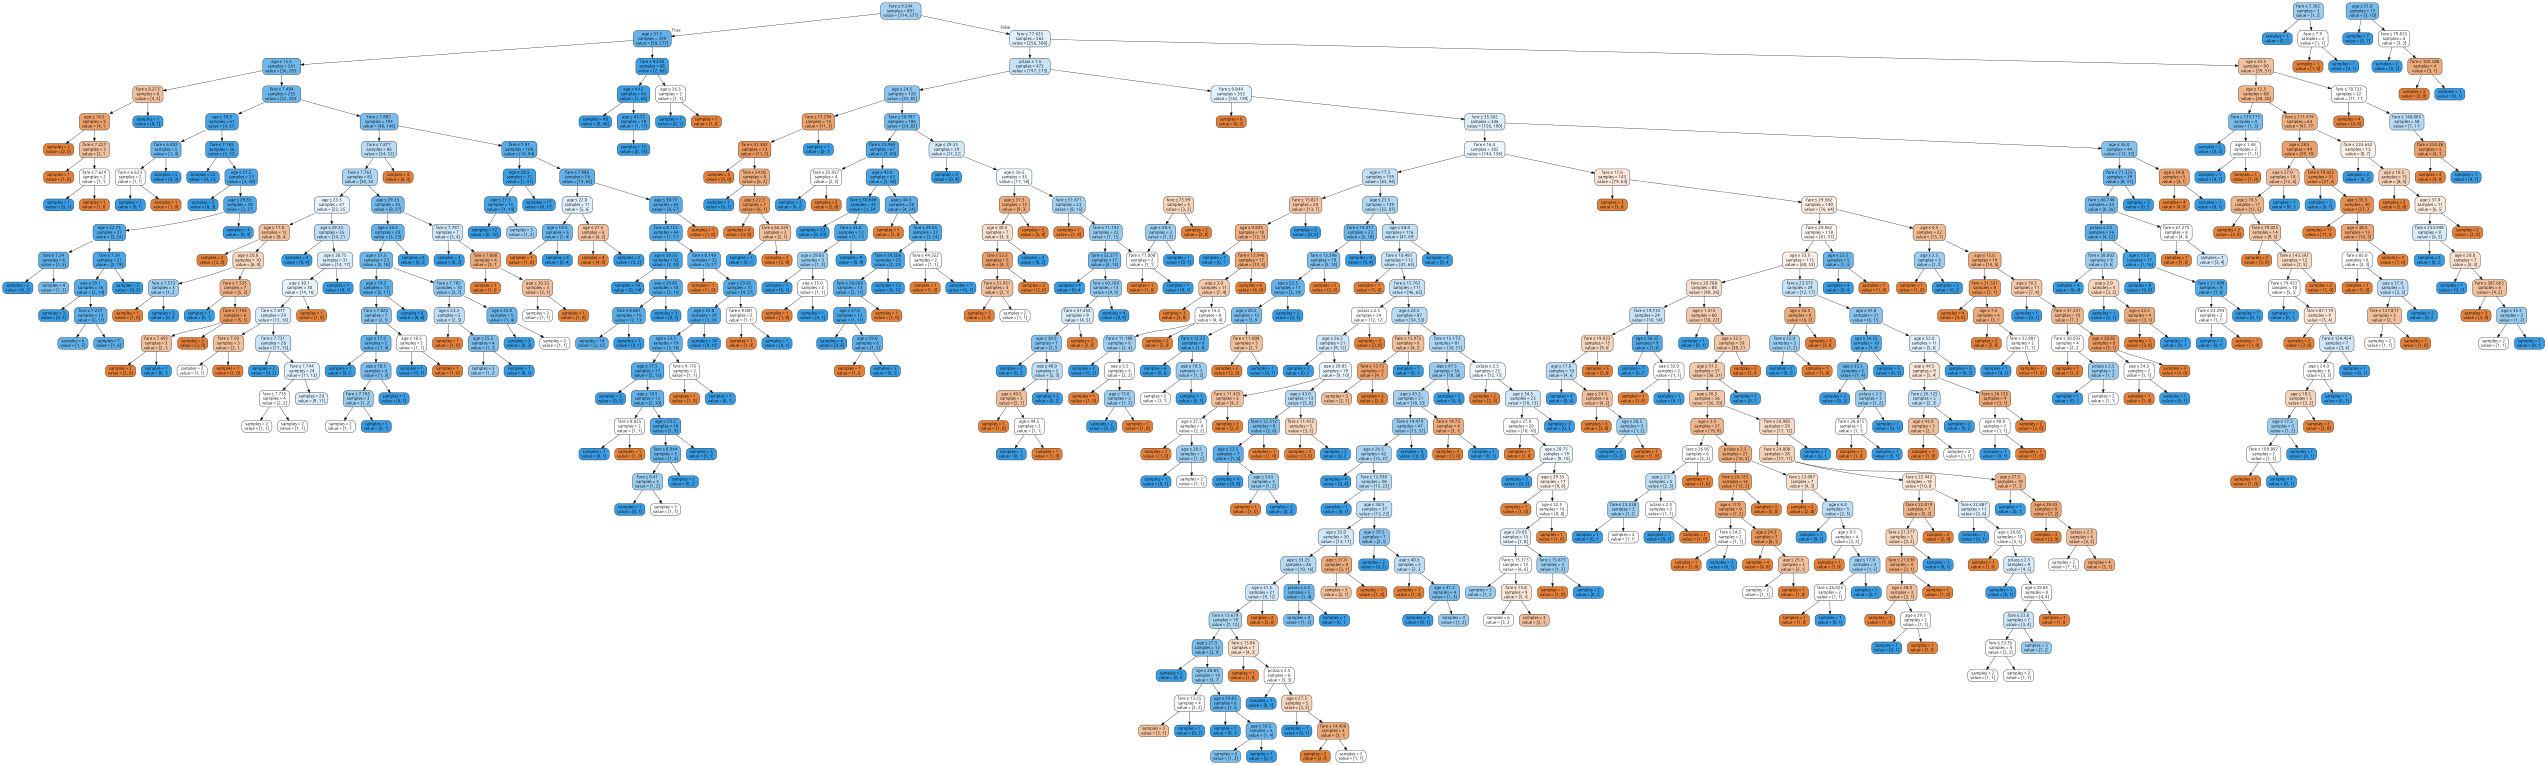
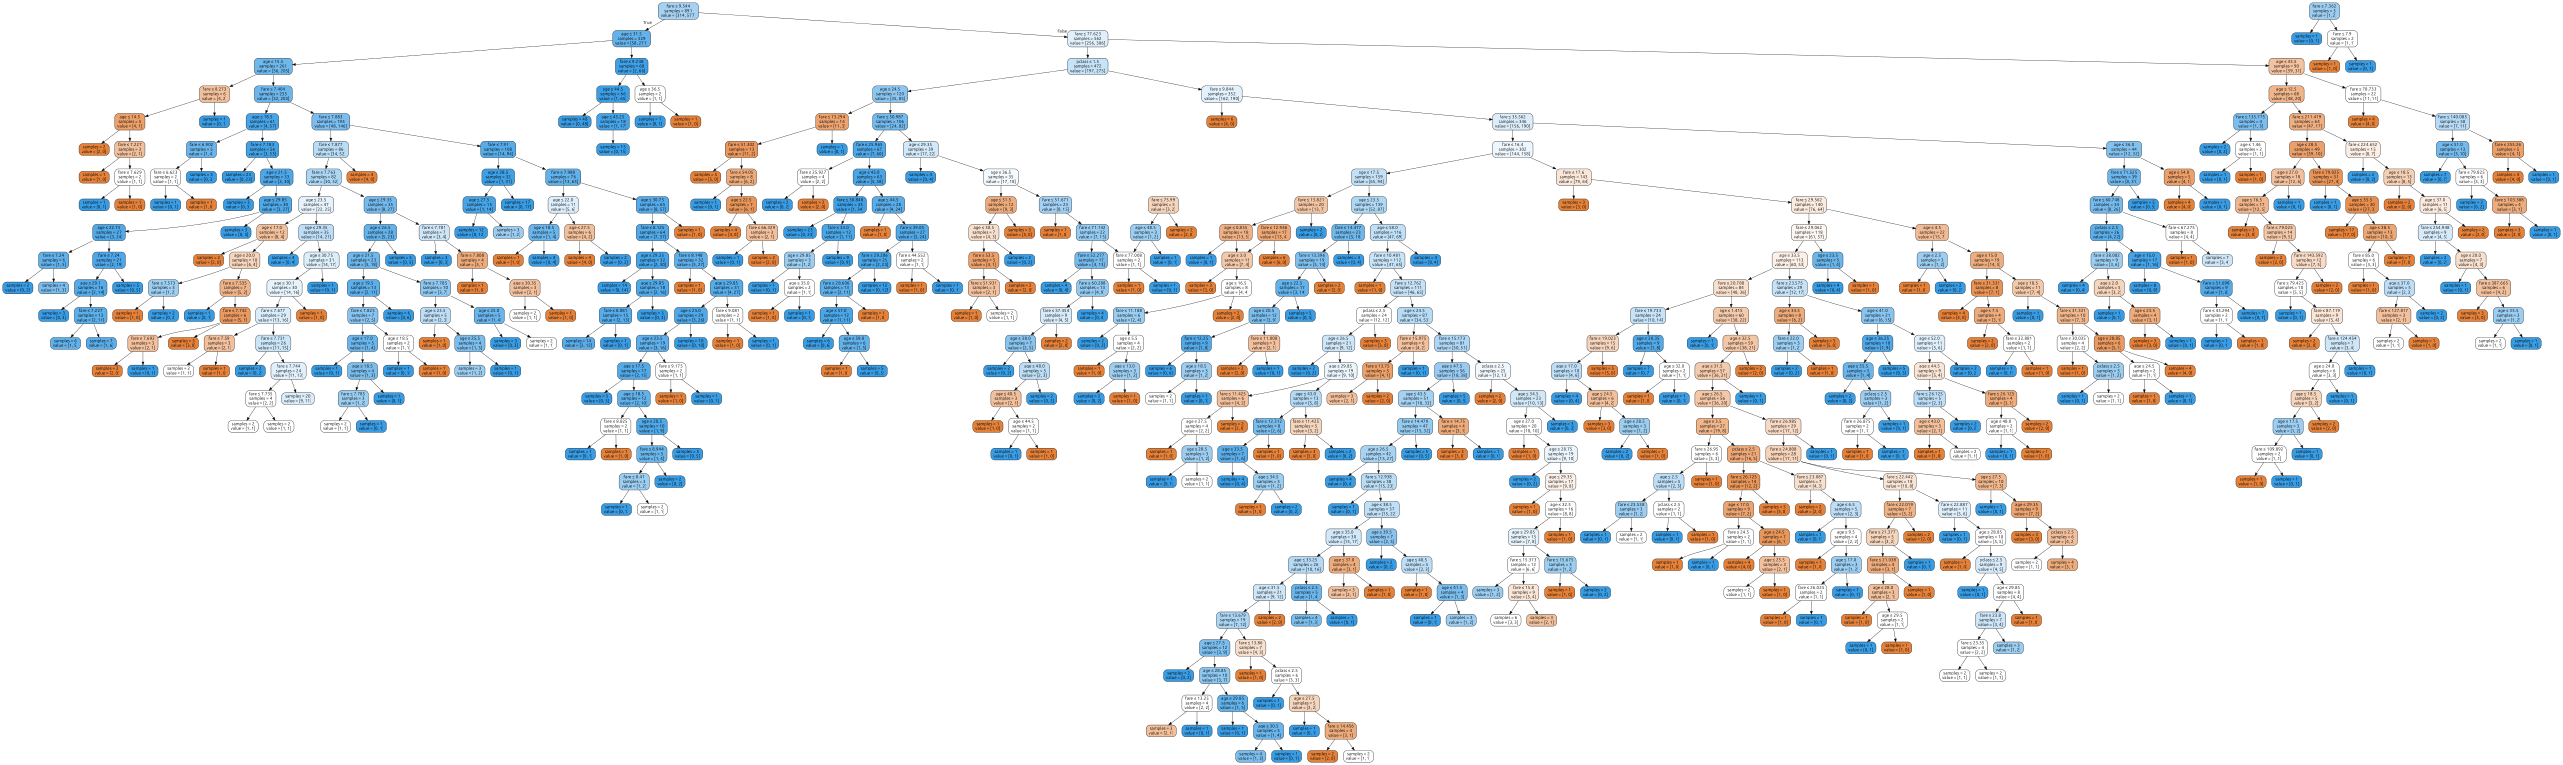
none -> (2453, 134)
(1251, 245) -> (1236, 245)
